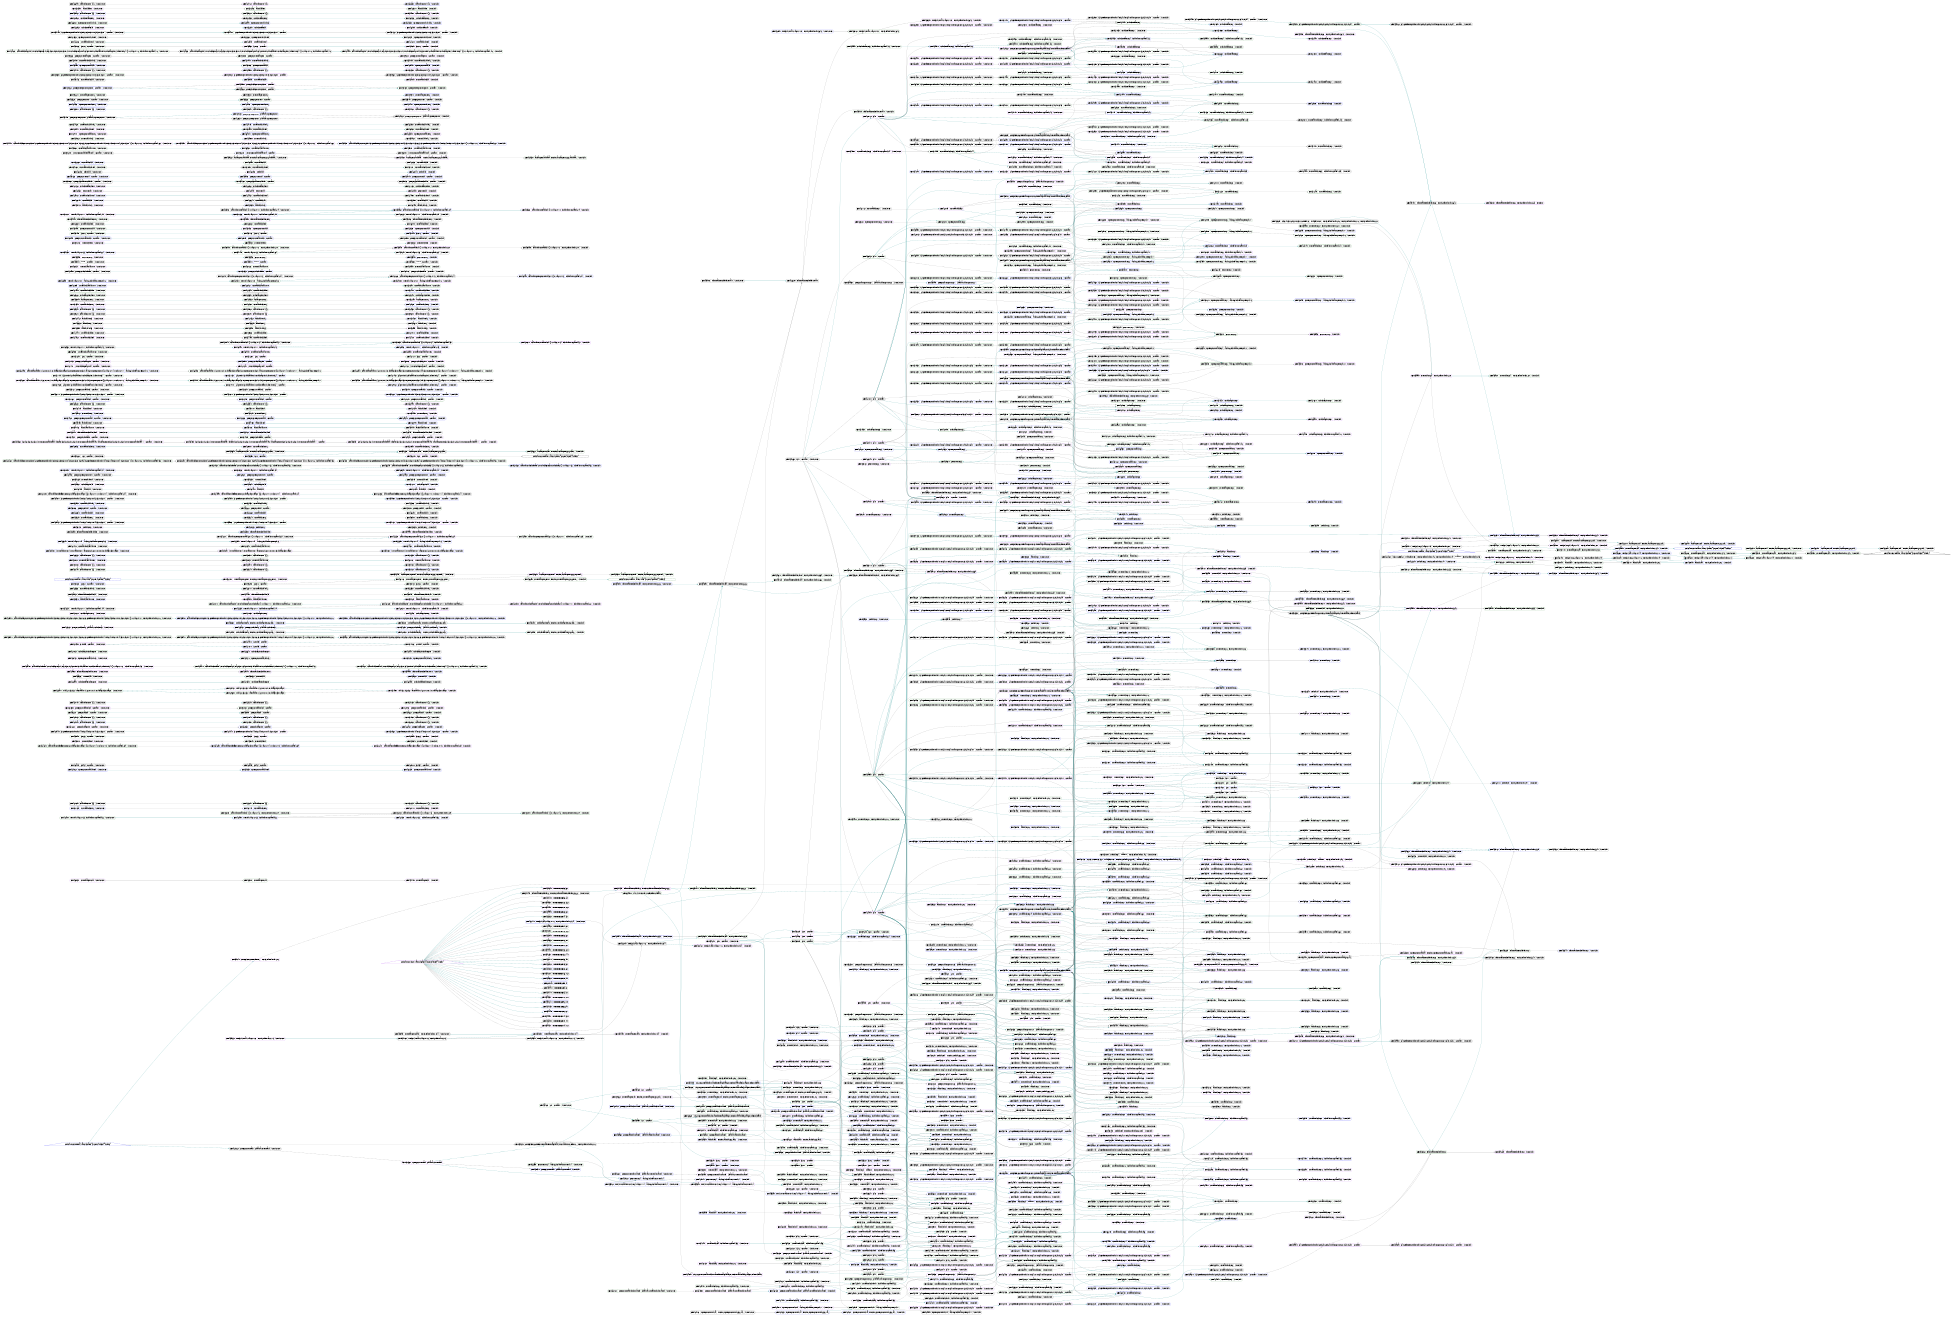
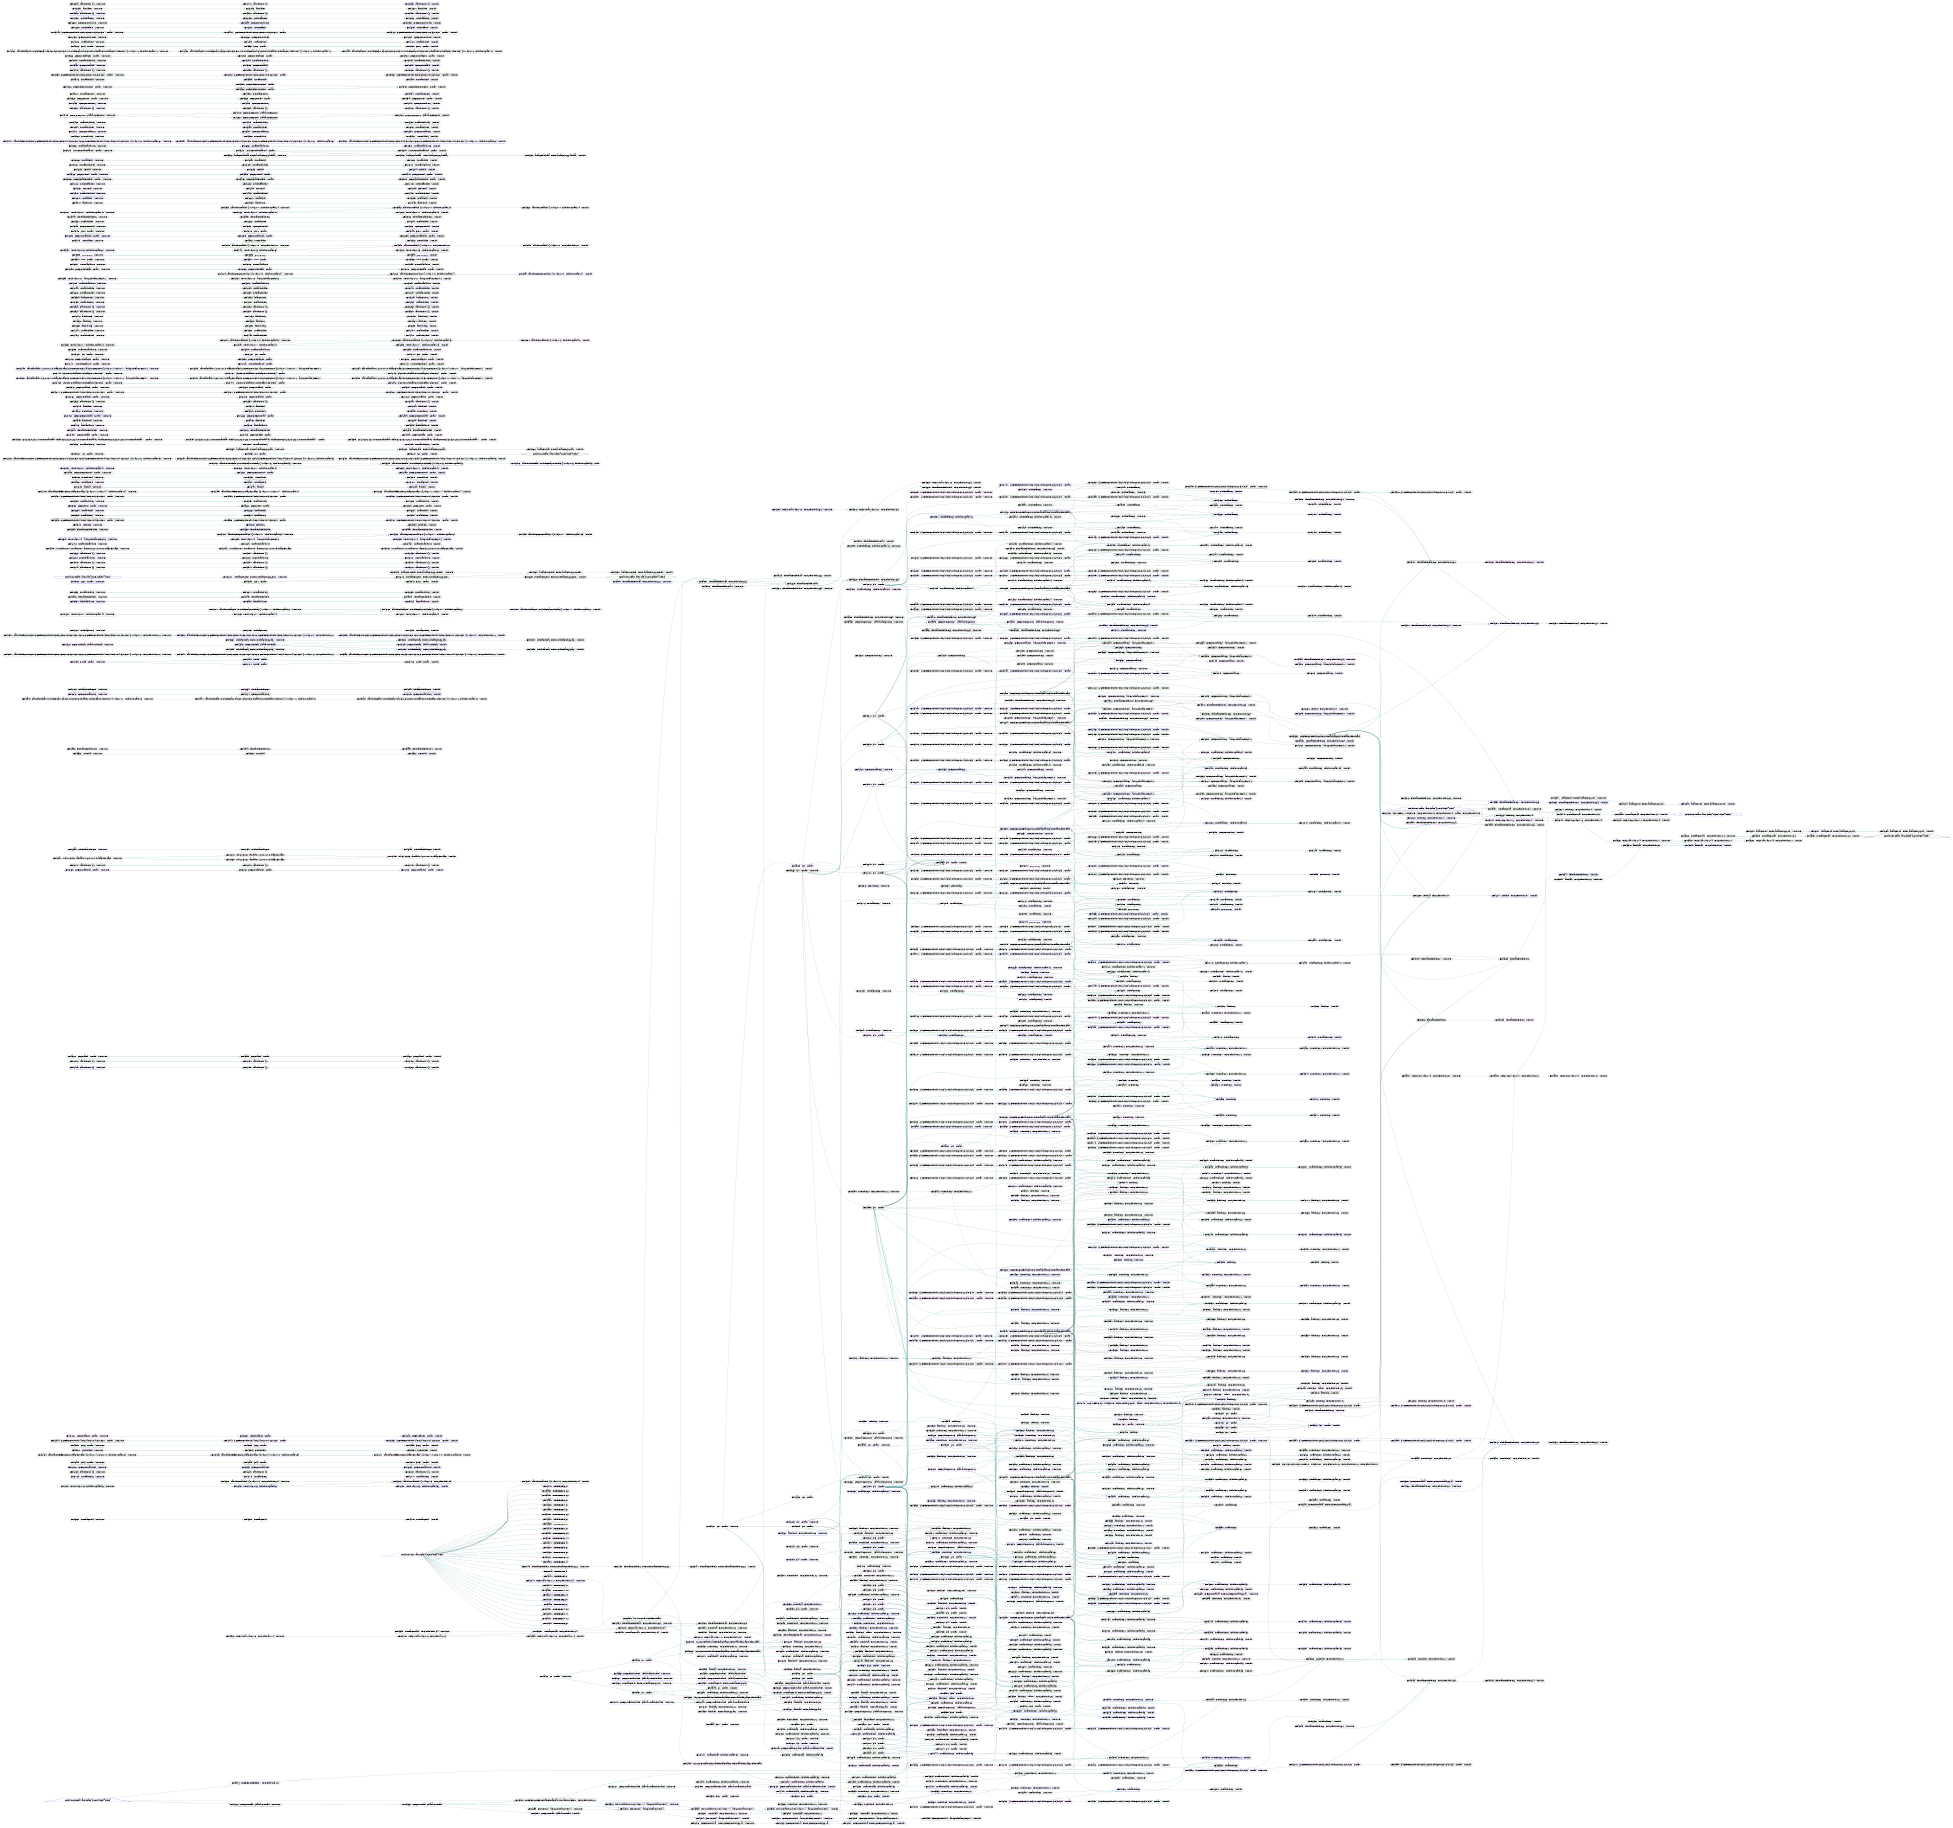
(1540, 203) -> (1540, 562)
(1129, 296) -> none
(597, 466) -> (597, 464)
